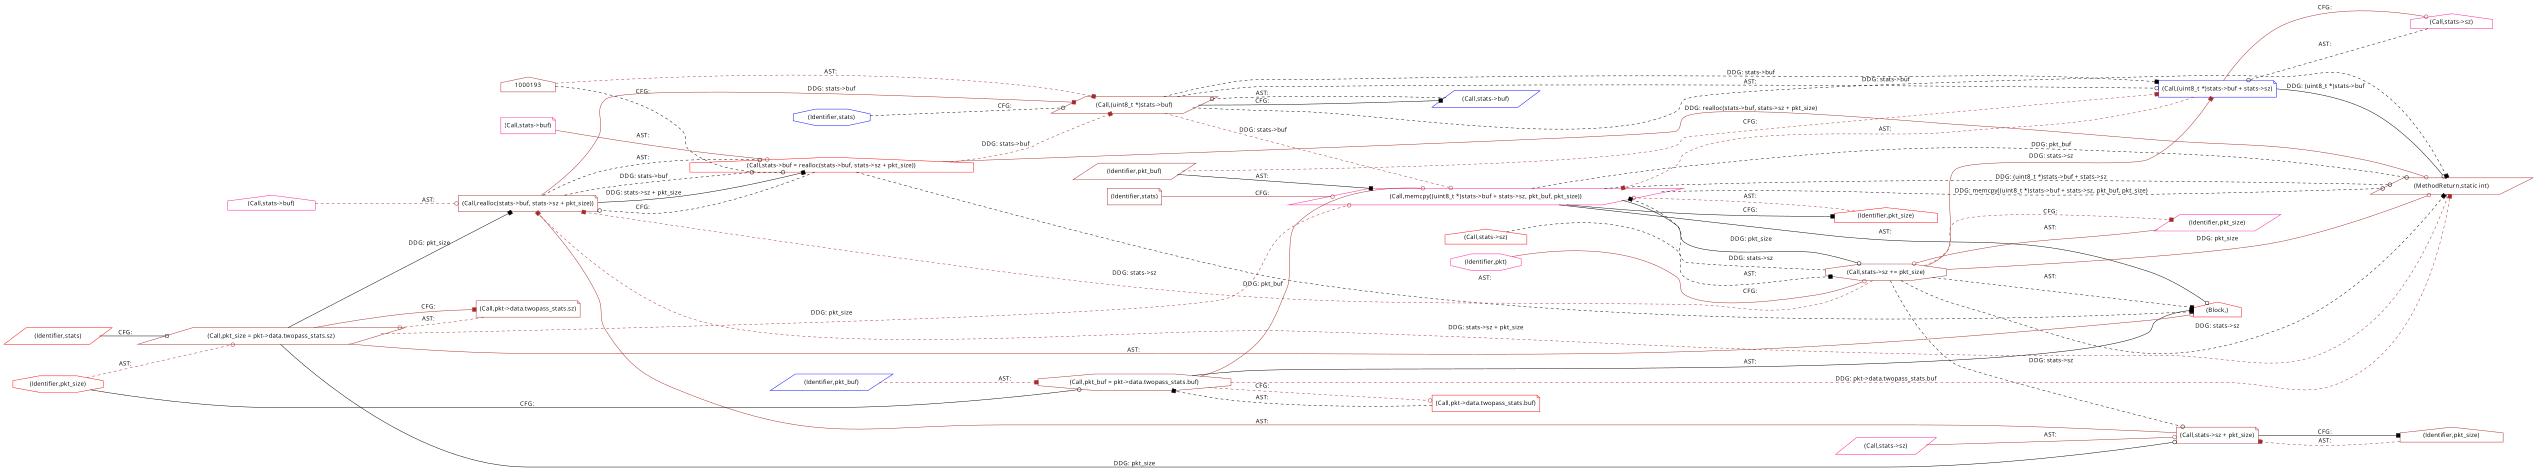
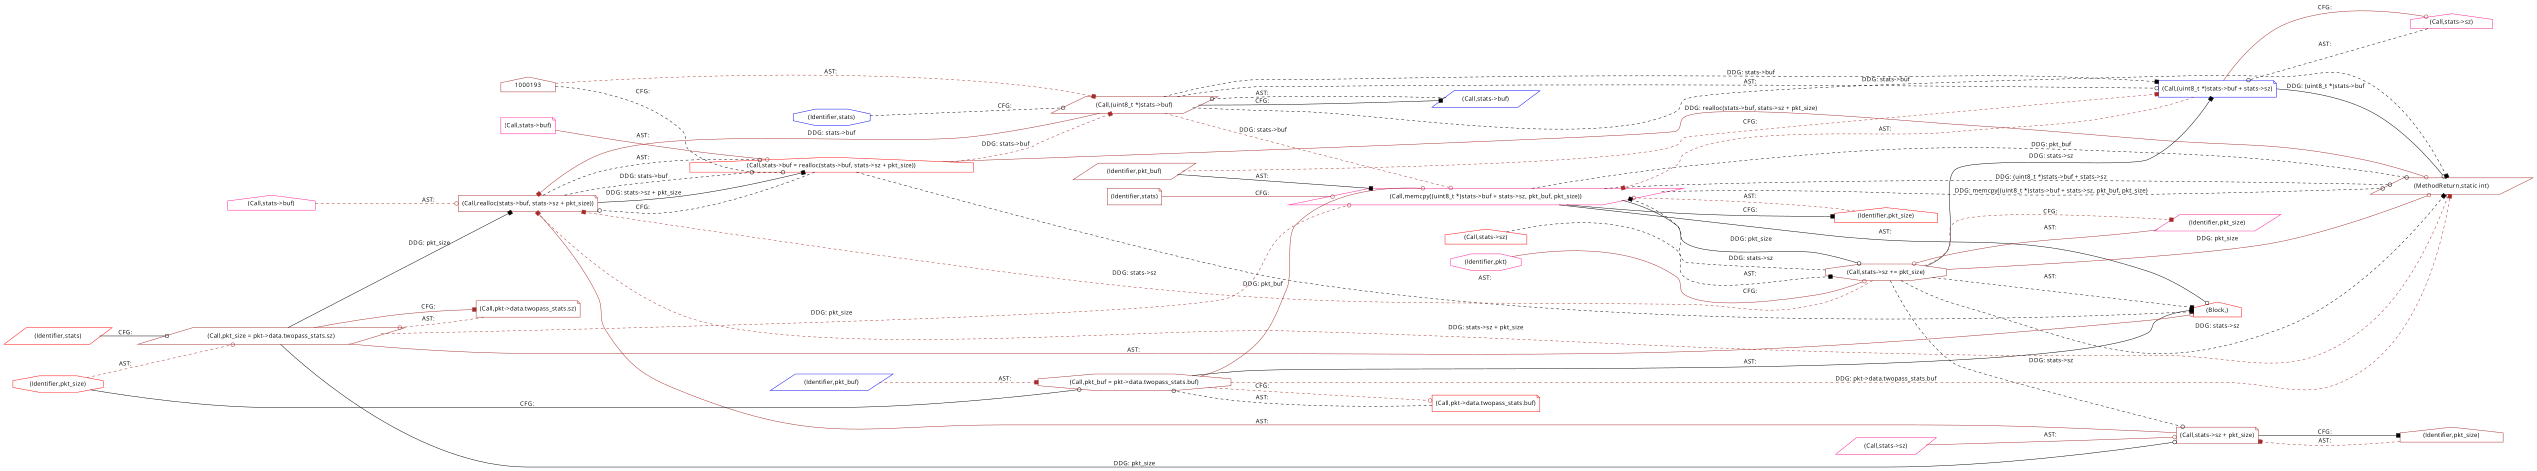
(777, 93) -> (815, 139)
(2039, 163) -> (2039, 163)
(1303, 405) -> (1303, 405)
